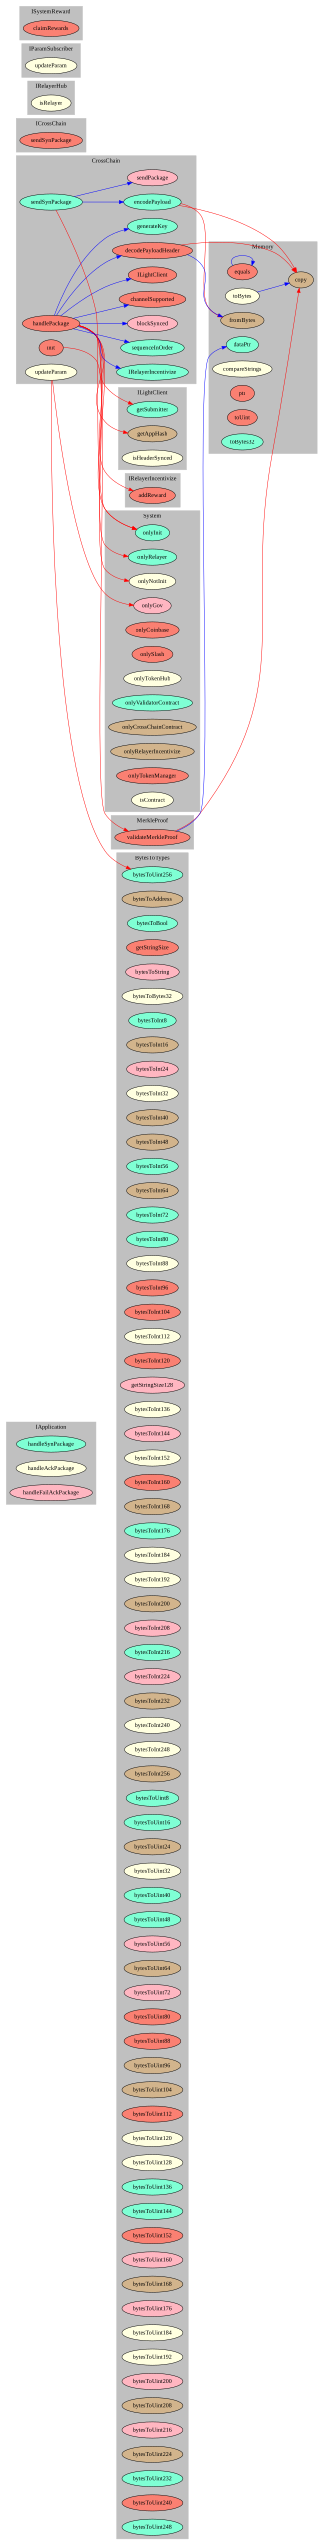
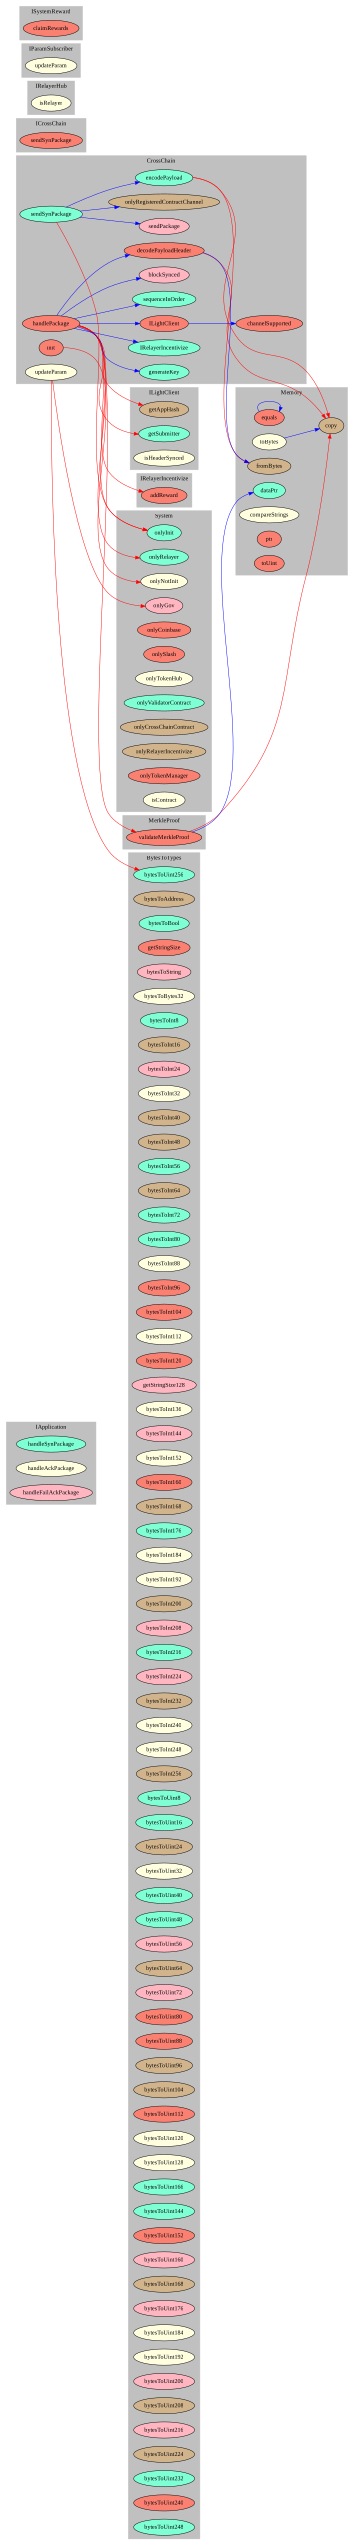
none -> (164, 202)
(100, 312) -> (210, 324)
(242, 442) -> none
(152, 2187) -> (164, 2187)
